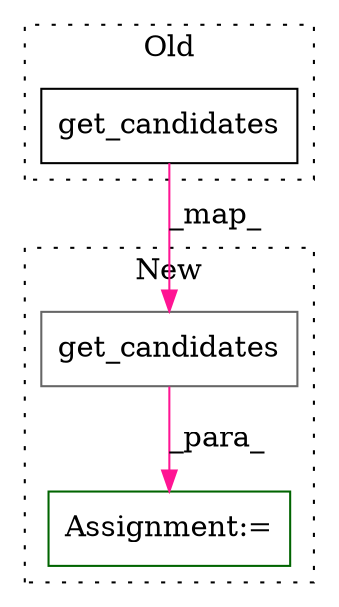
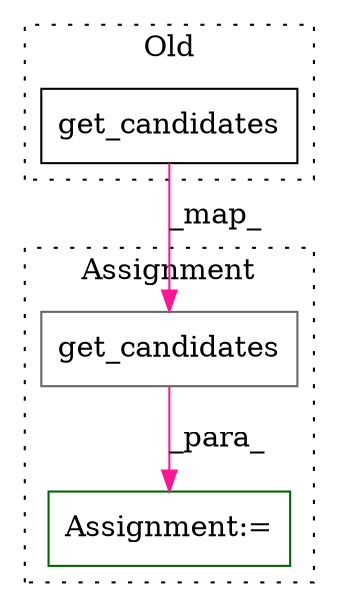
(169, 272) -> (169, 272)
